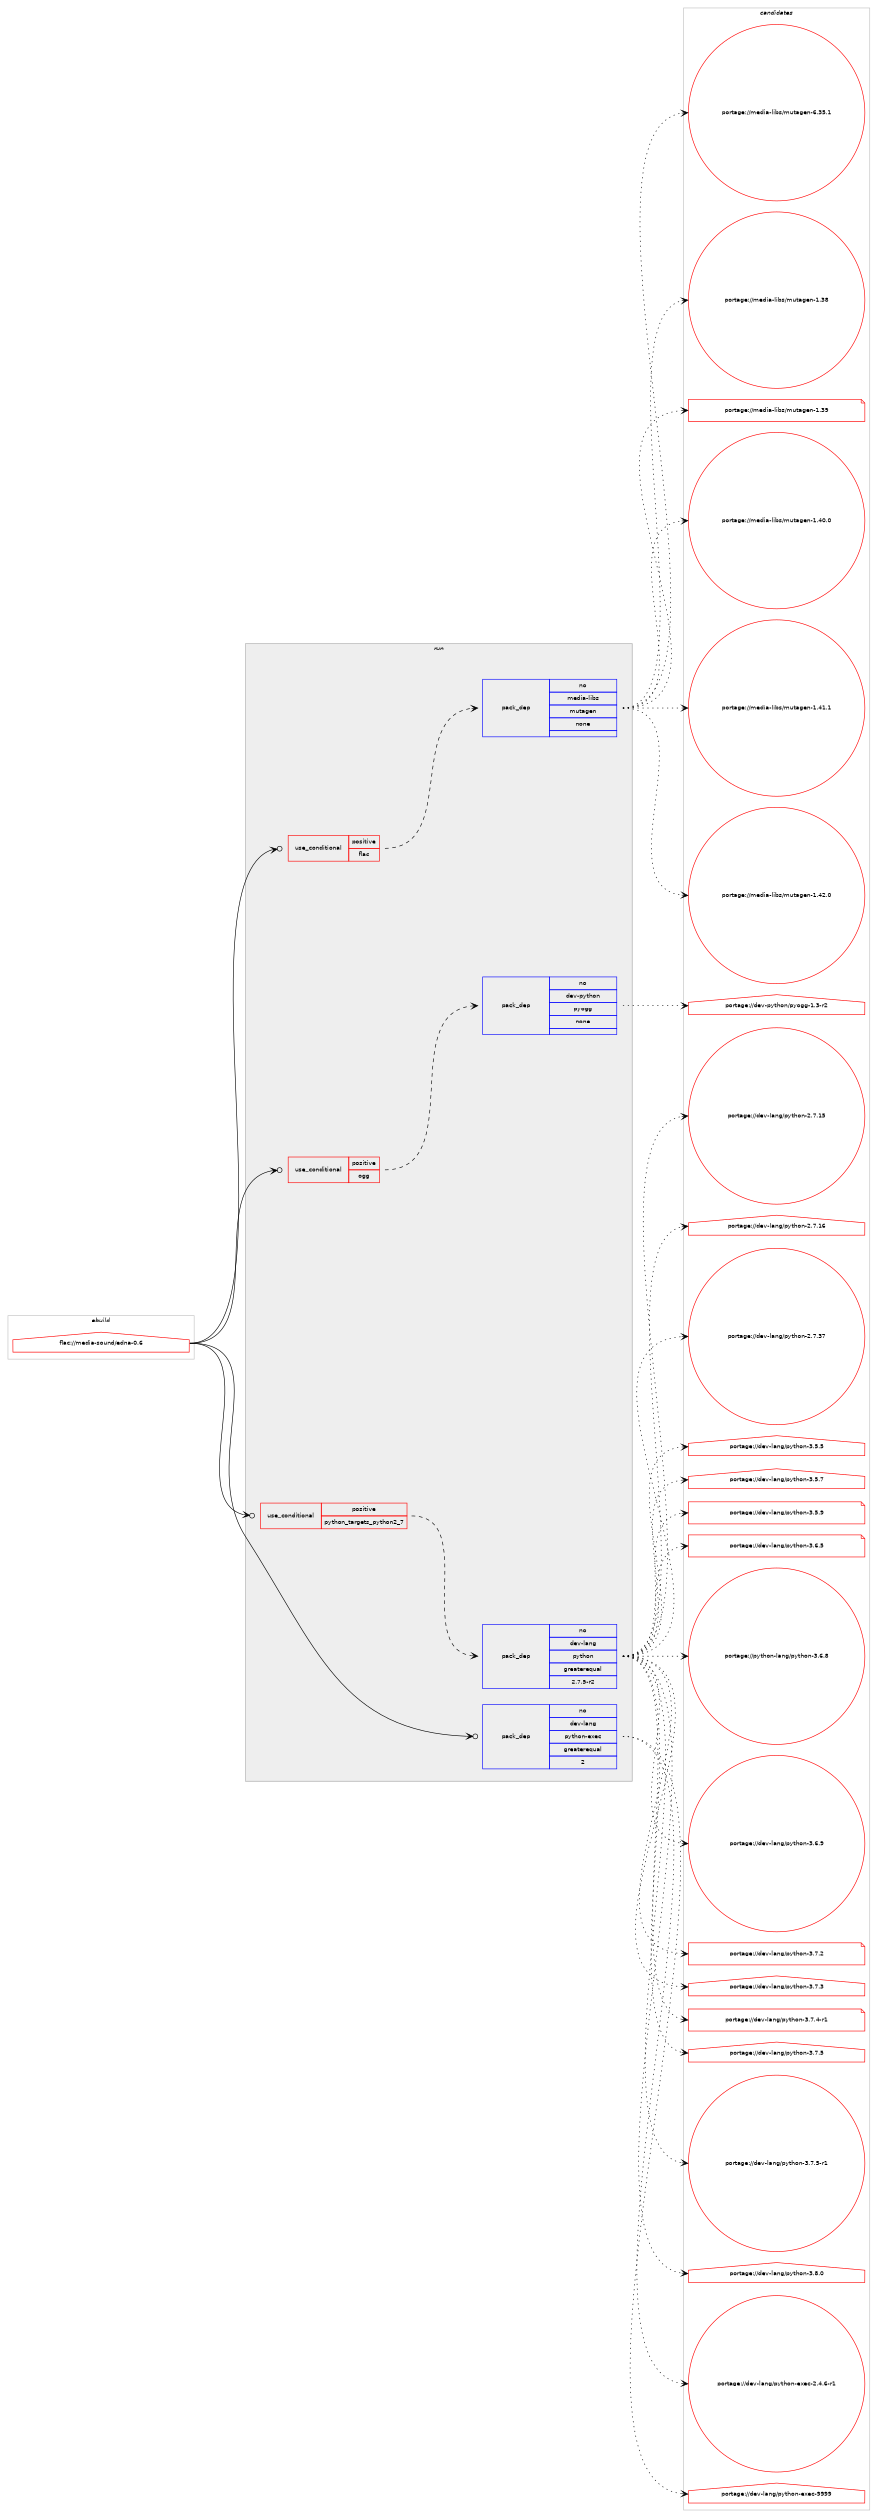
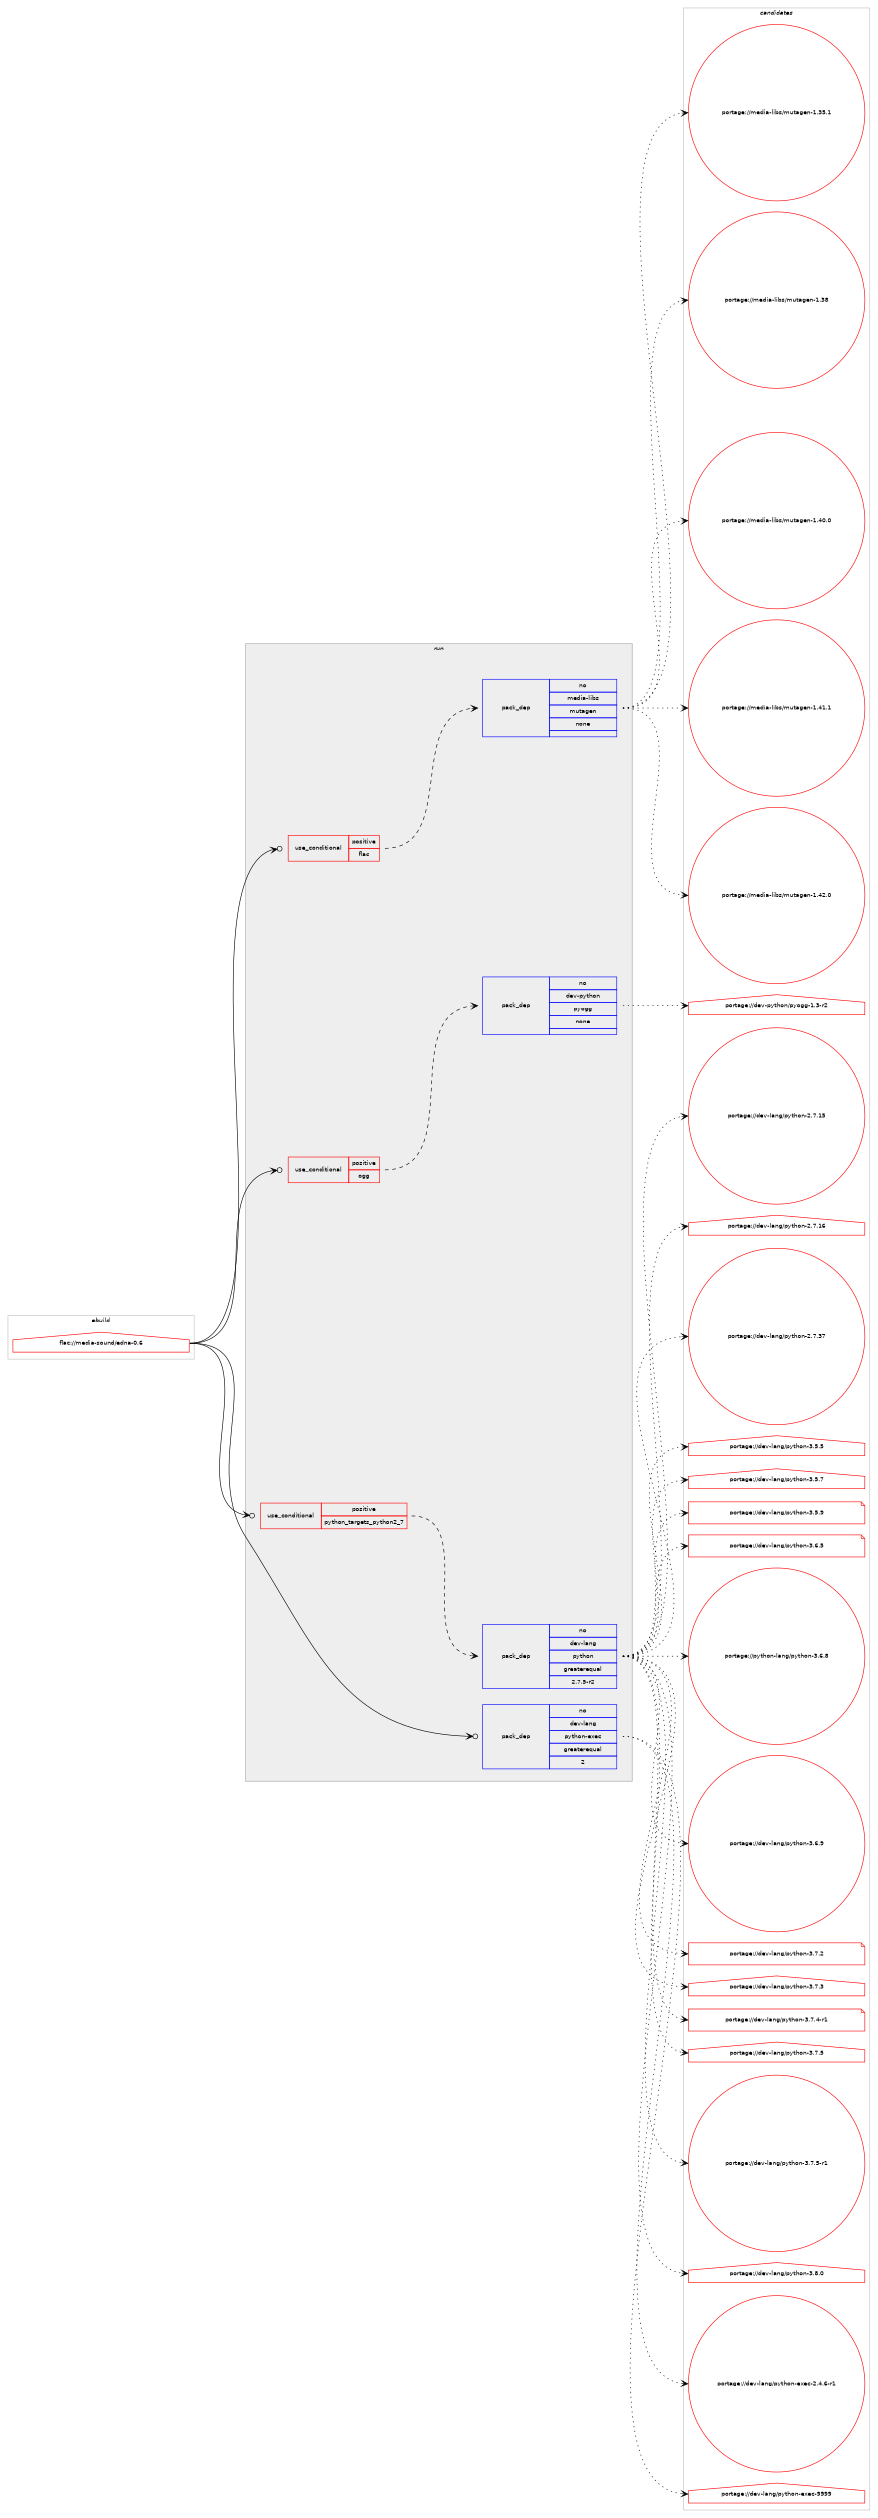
(777, 113) -> (777, 113)
(777, 410) -> none
